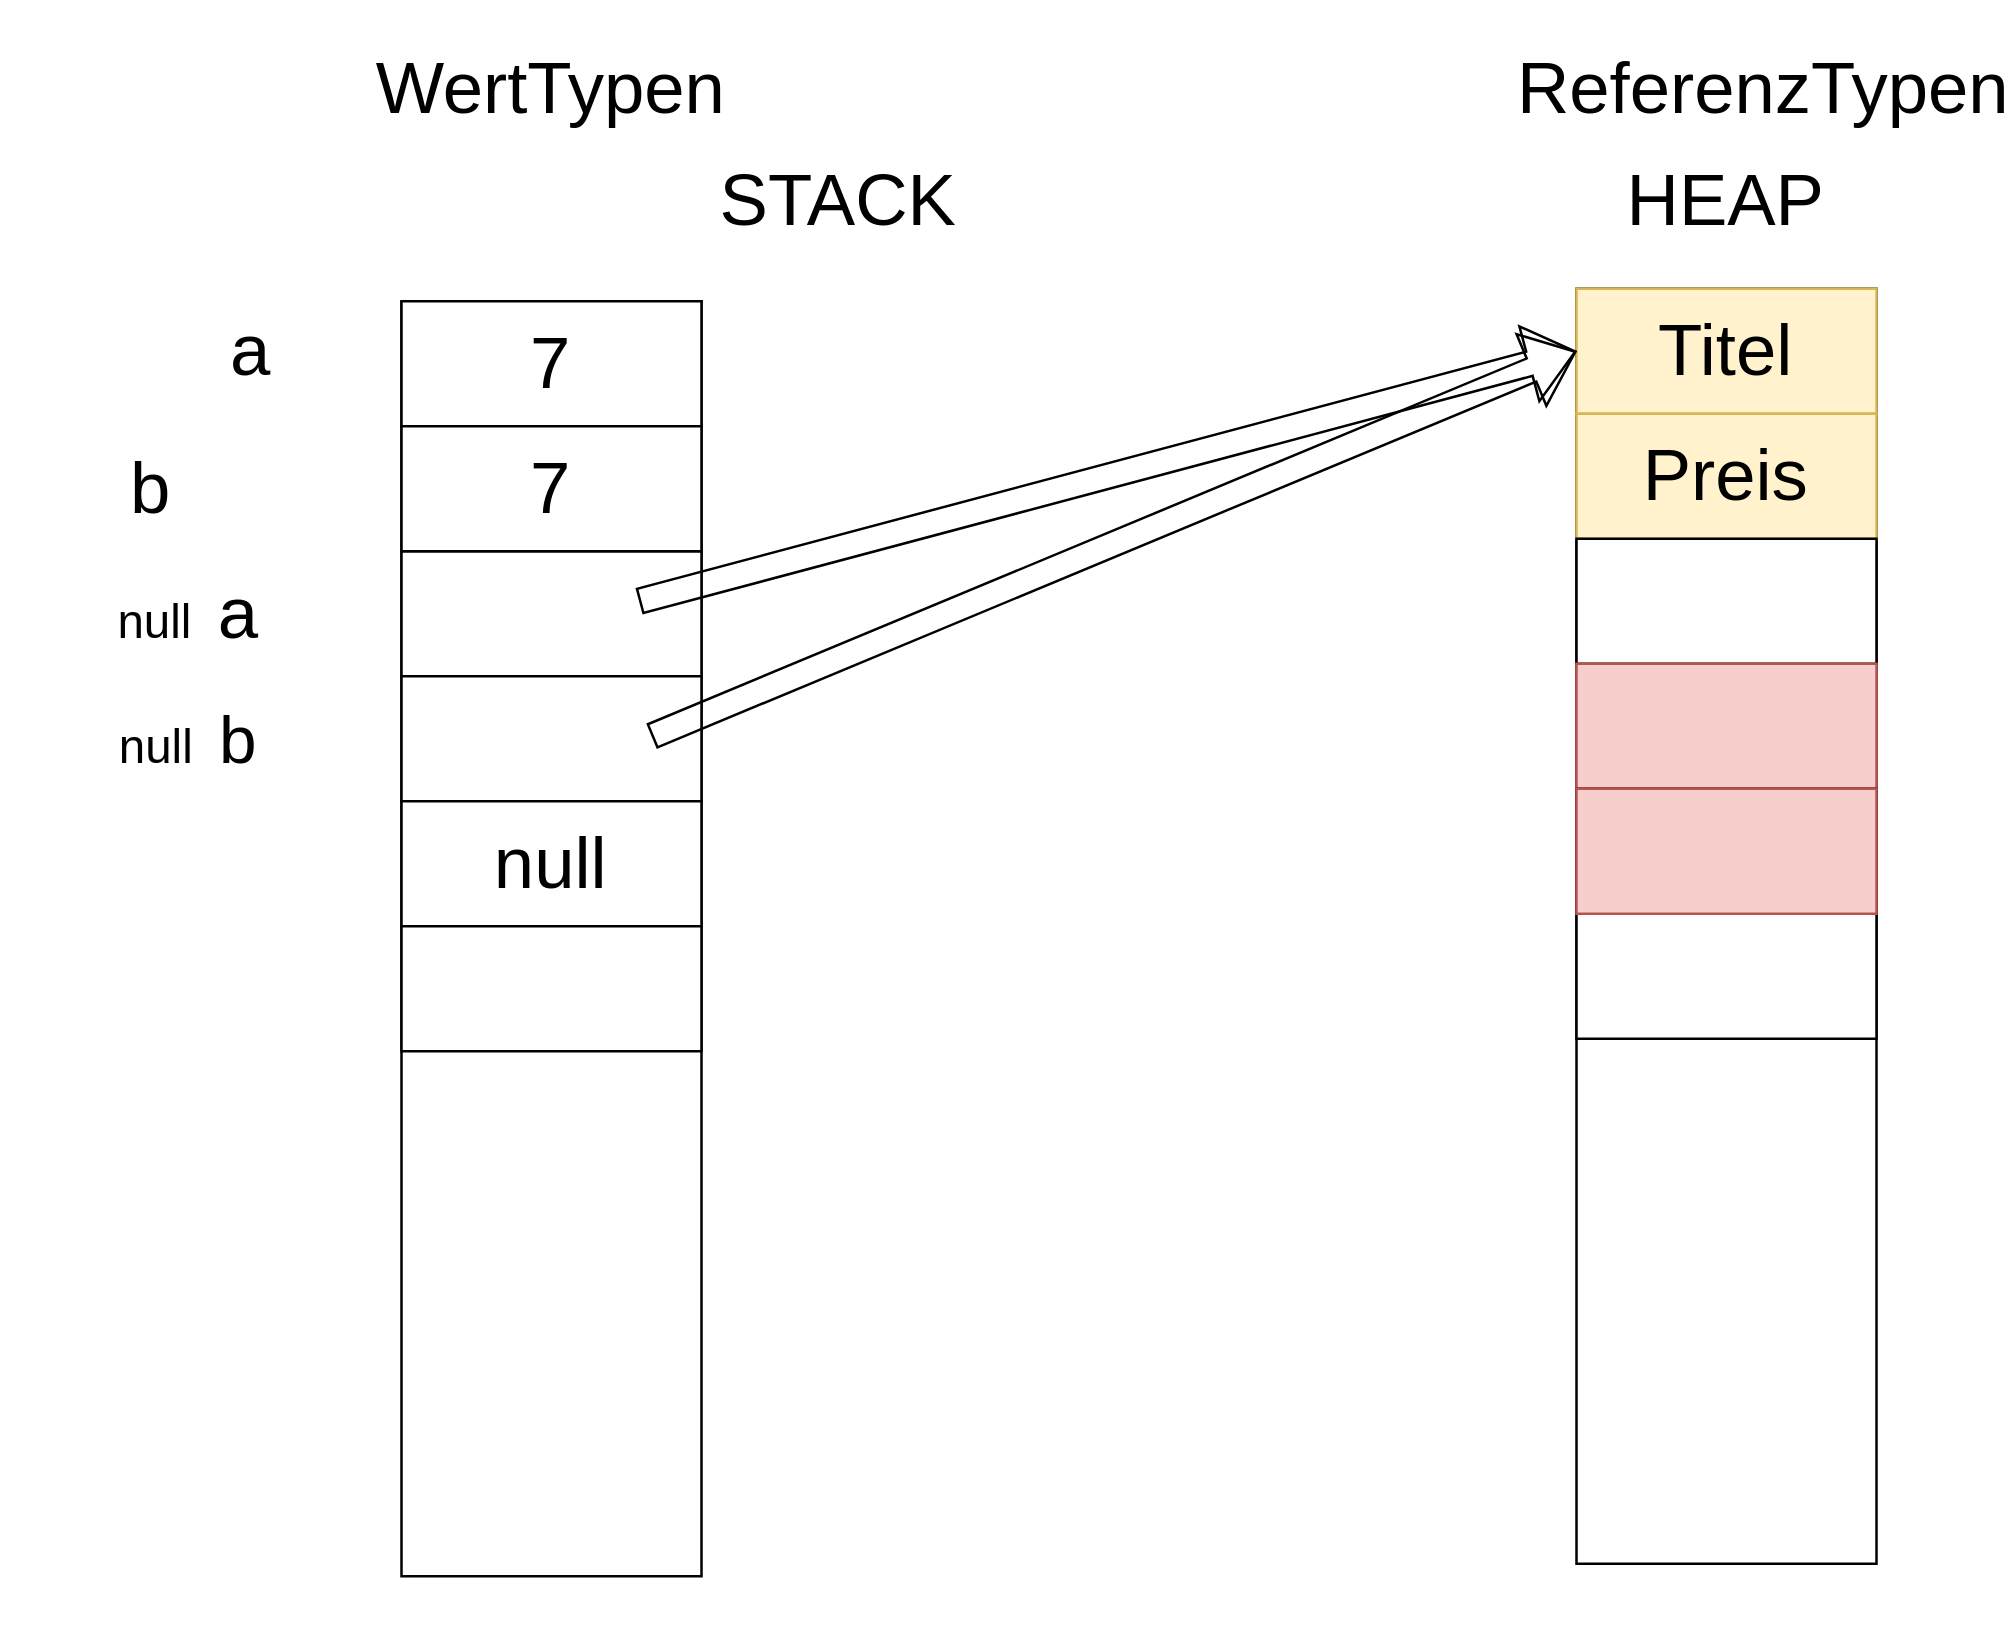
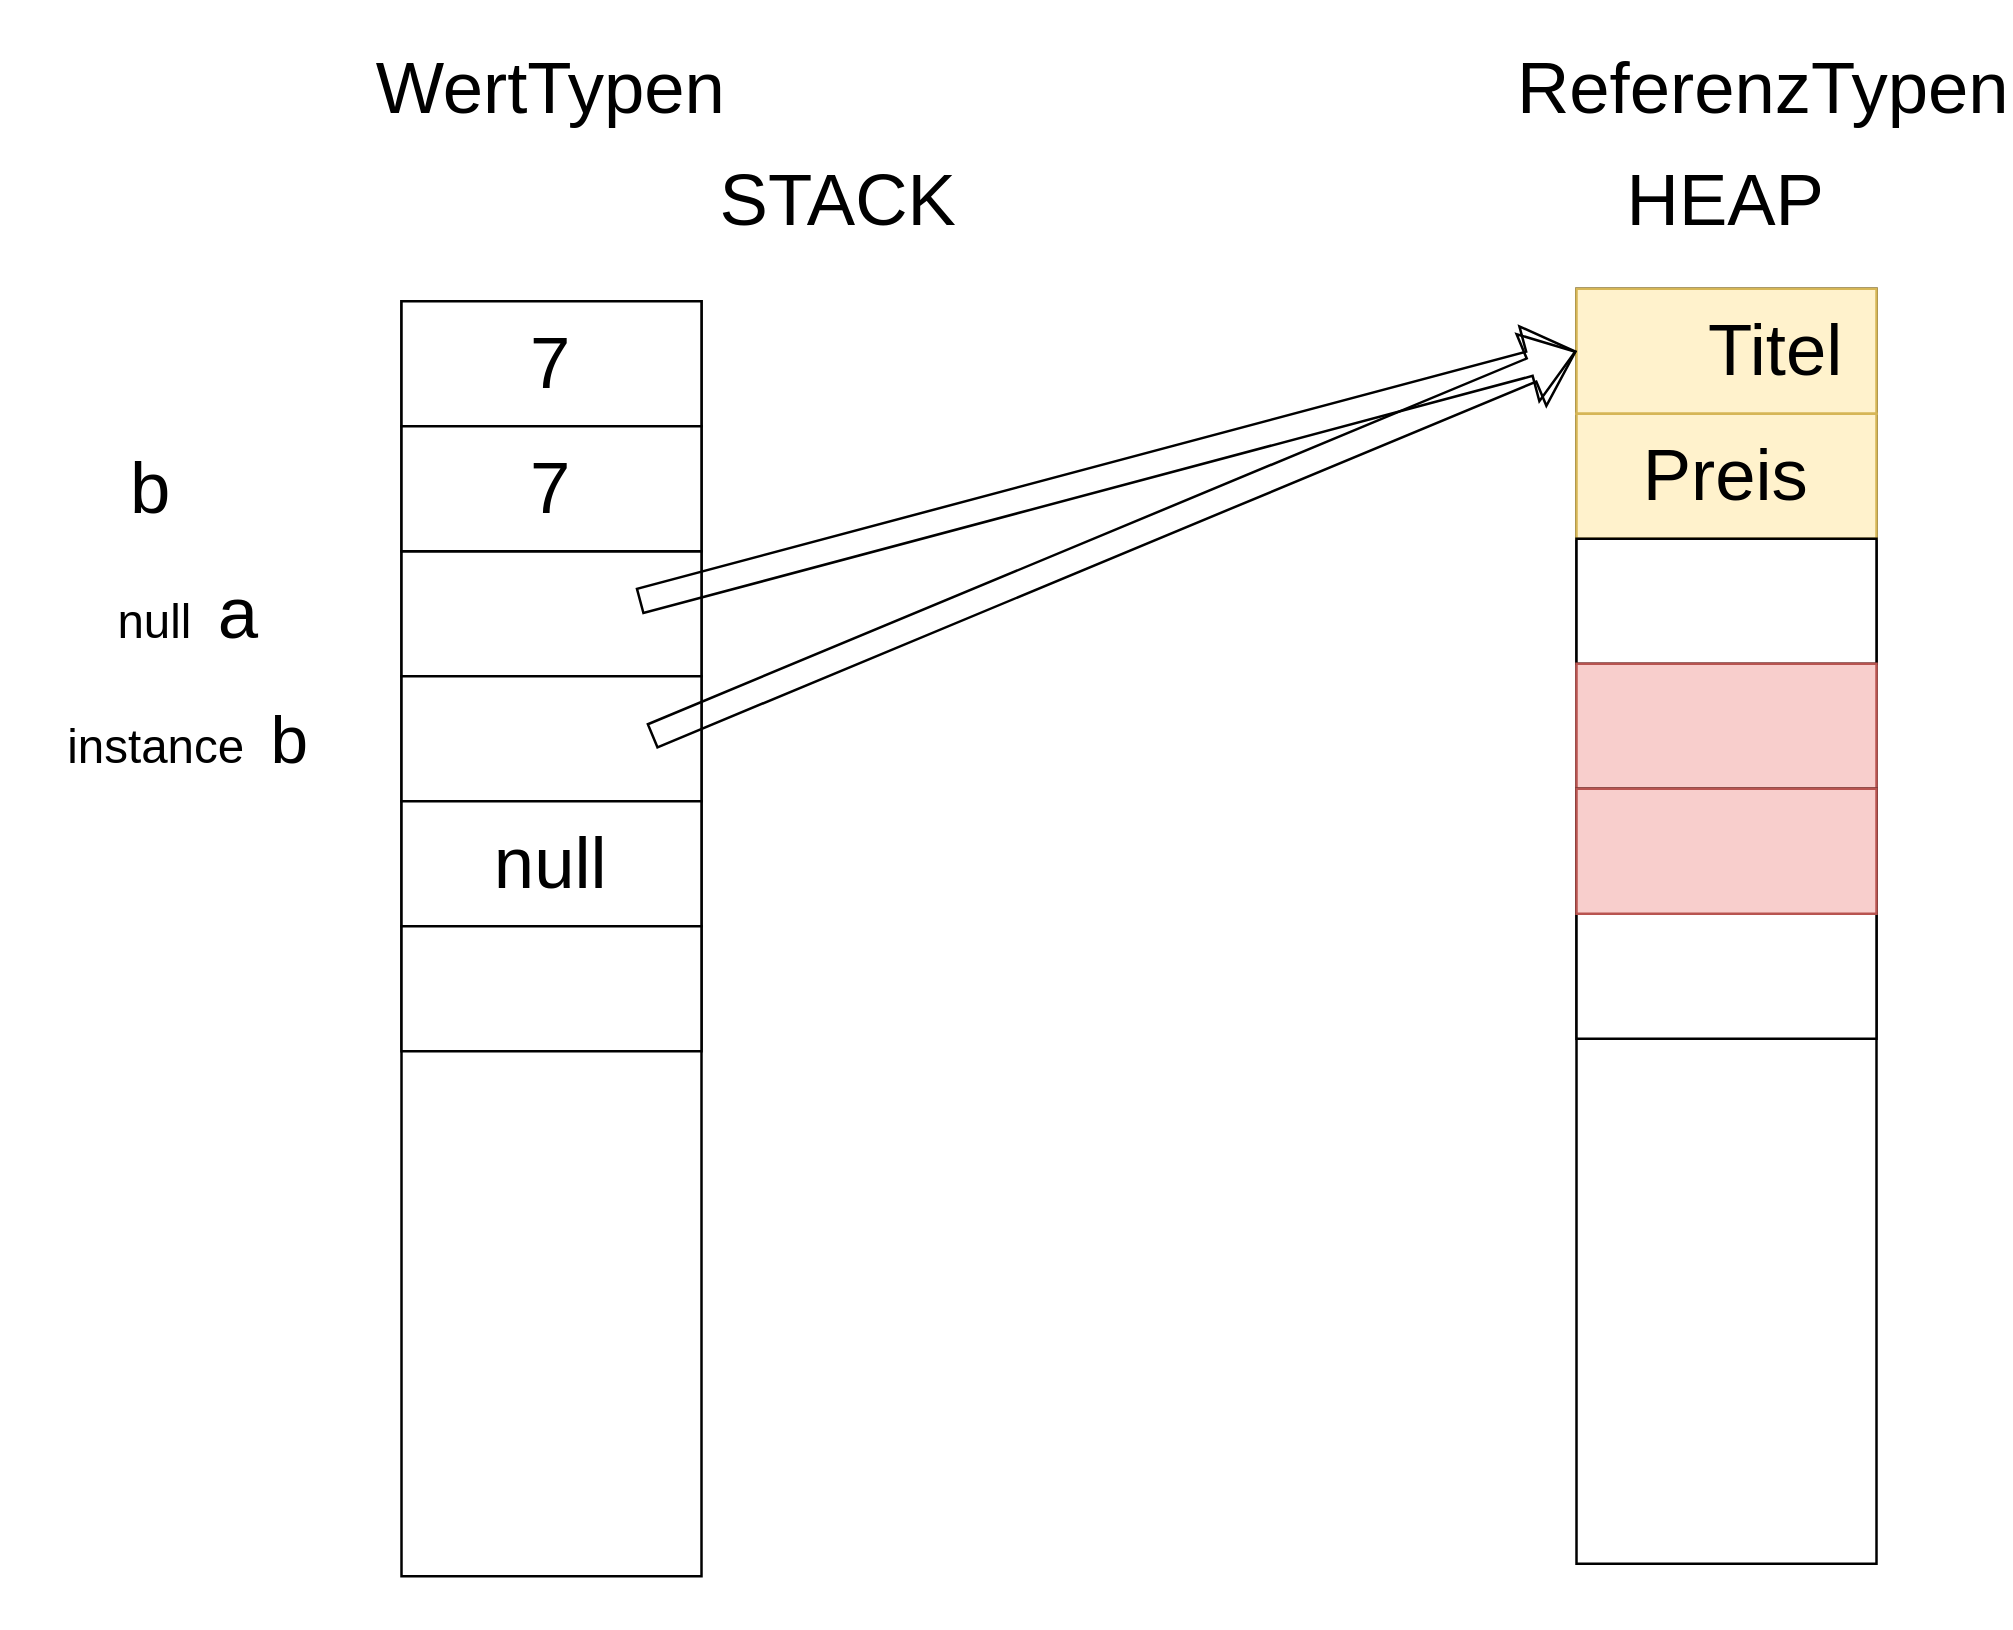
(251, 351) -> none
(1726, 351) -> (1776, 351)
(189, 739) -> (189, 739)
